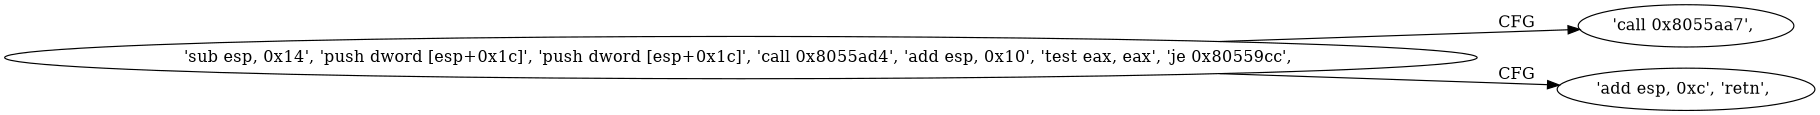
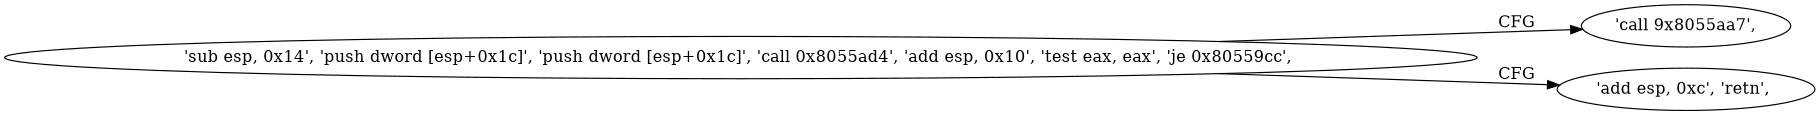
(1686, 26) -> (1686, 26)
